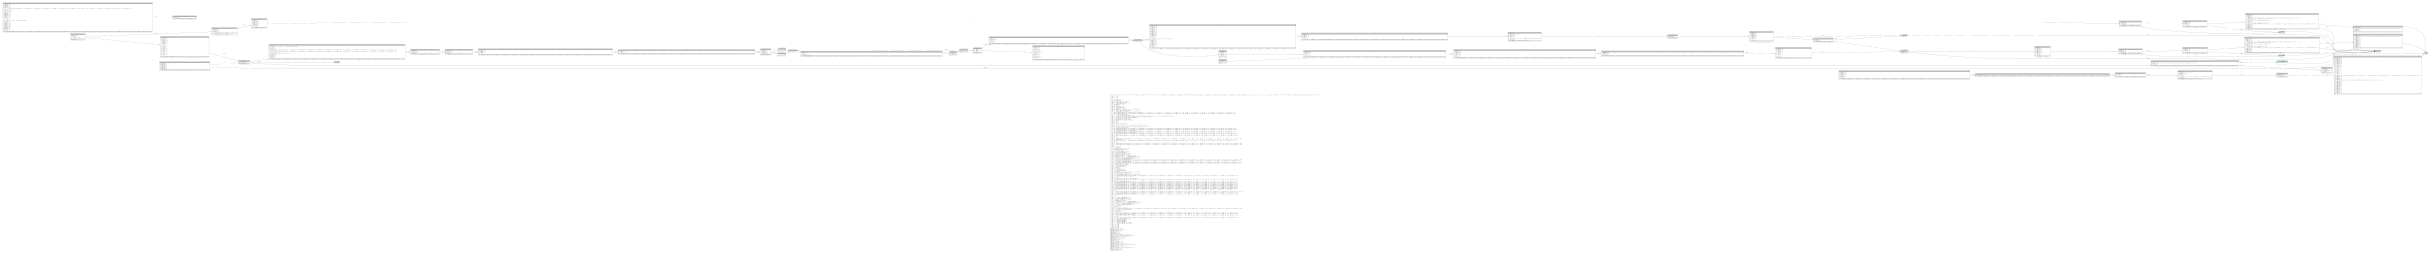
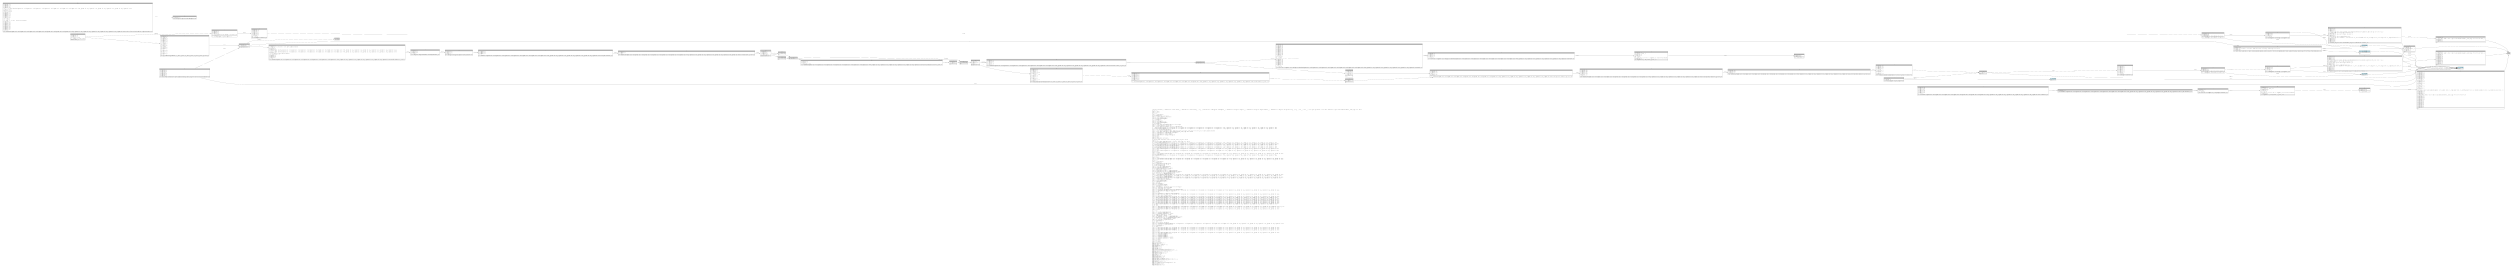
(1761, 37) -> none
none -> (1200, 77)
